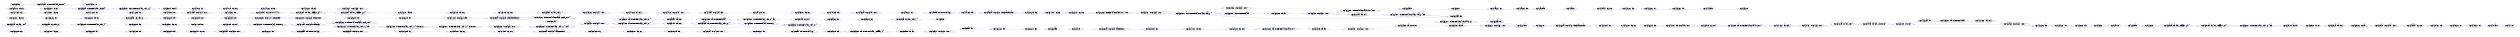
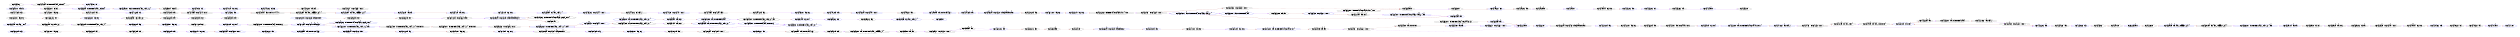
(268, 18) -> none
(940, 20) -> (940, 20)
(2133, 26) -> (2133, 26)
